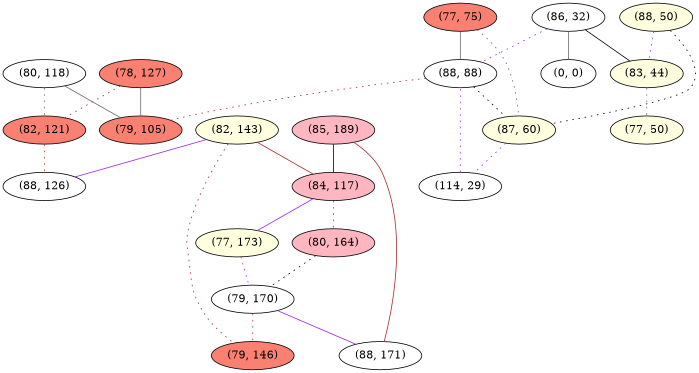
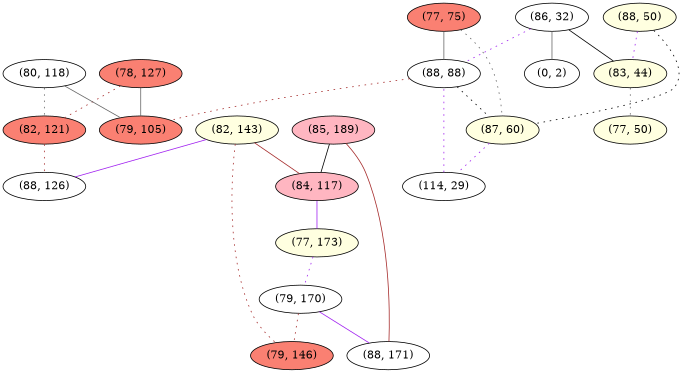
(568, 74) -> (552, 74)
(333, 243) -> none
